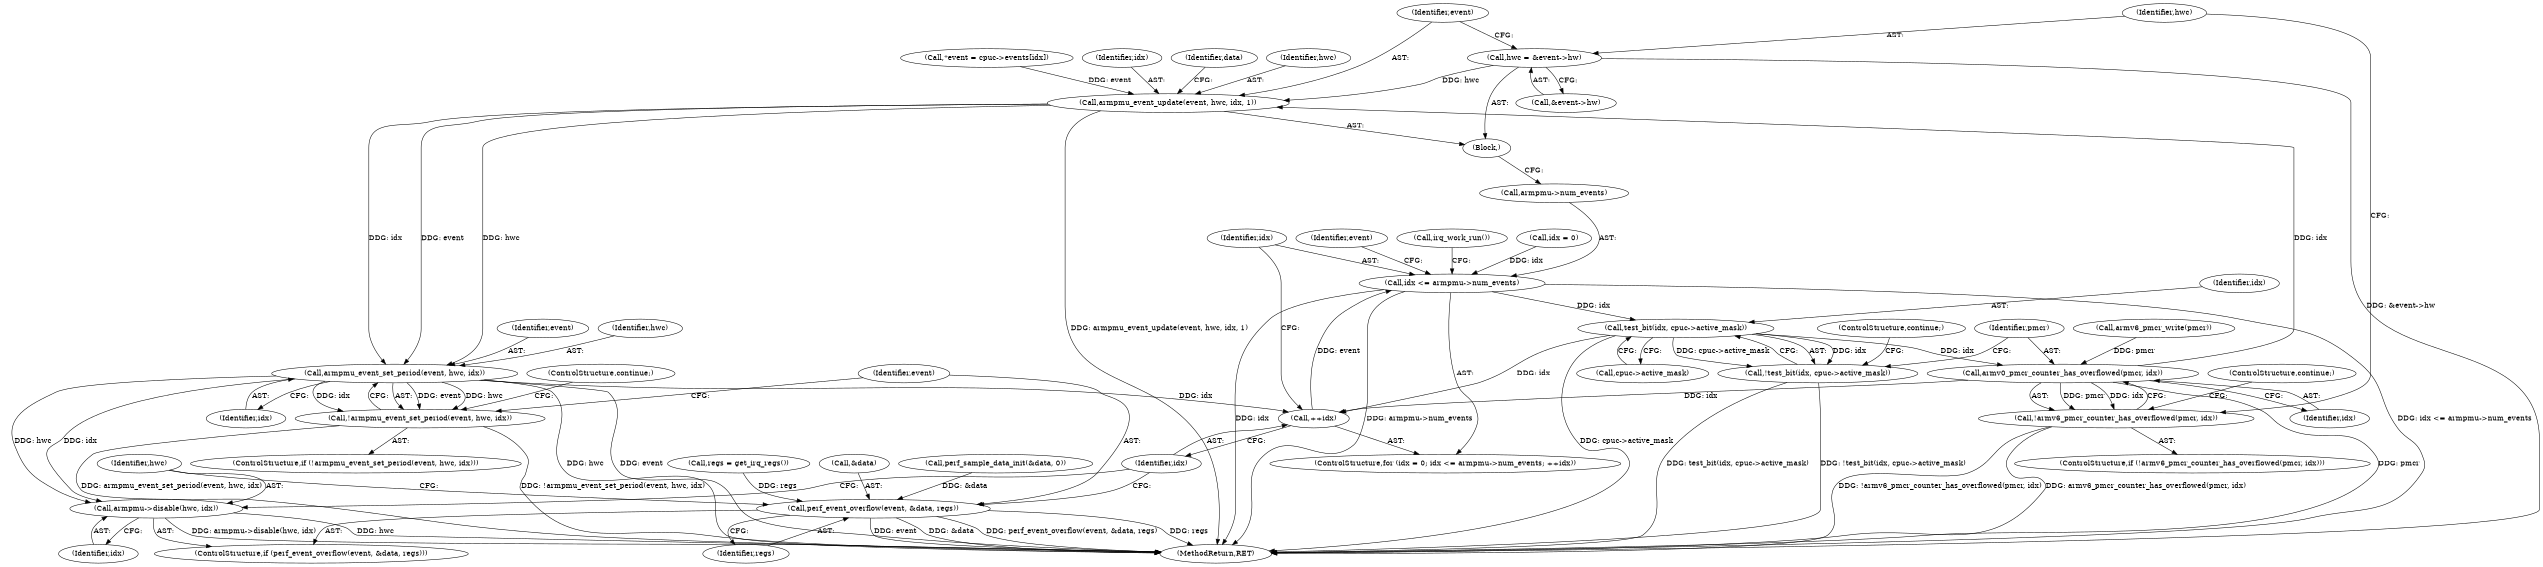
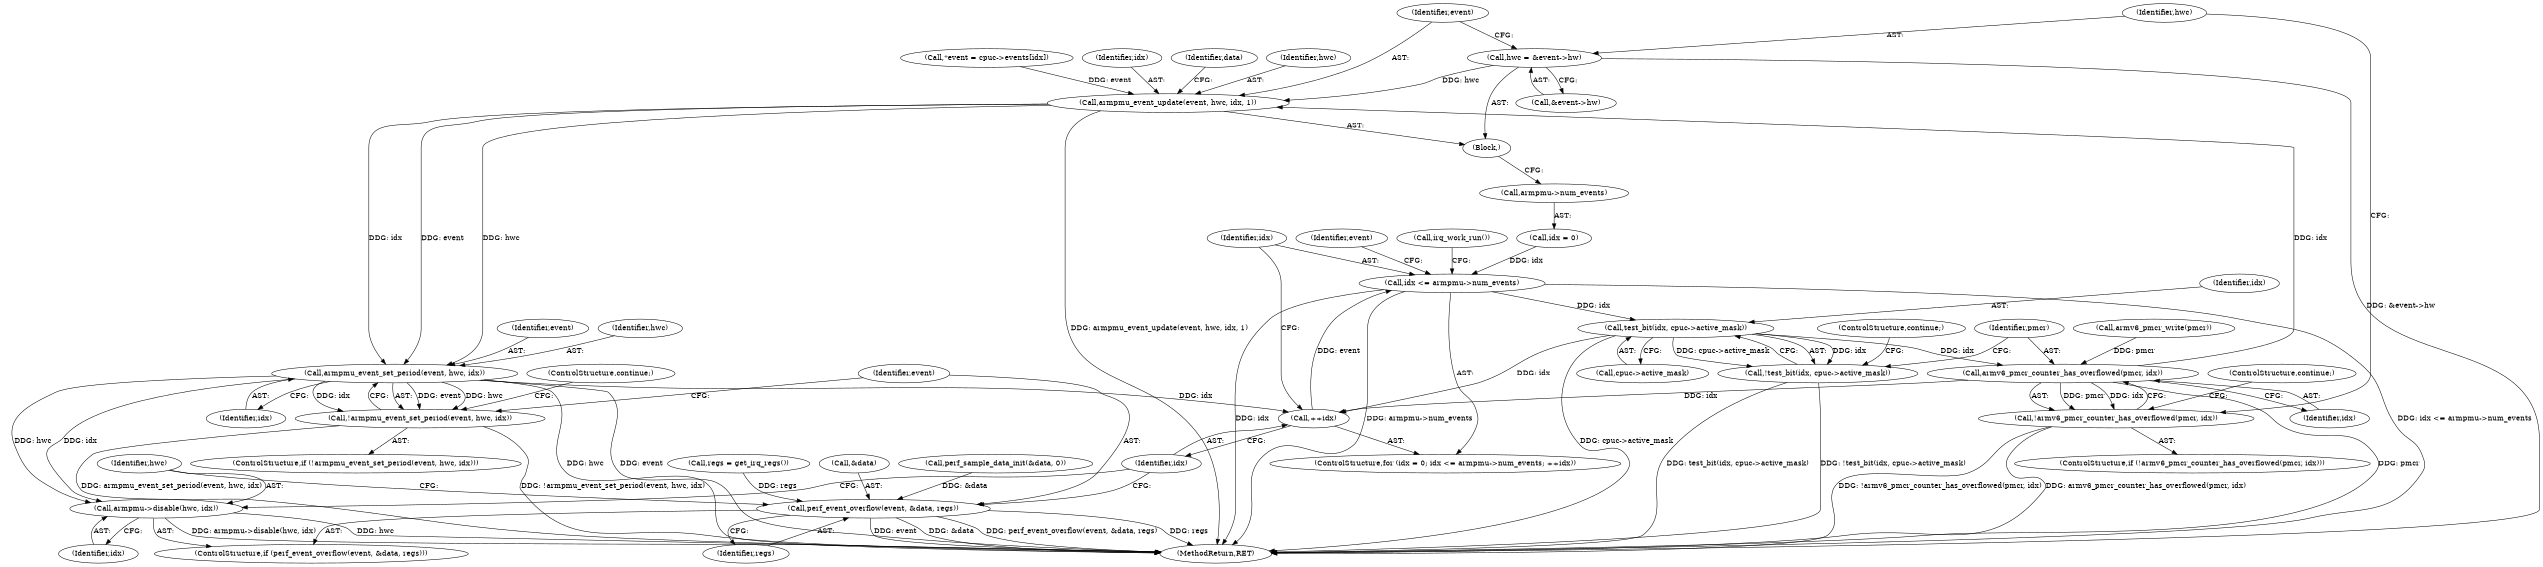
(1586, 256) -> (1554, 213)
(1629, 351) -> (1629, 351)
(2063, 374) -> (2063, 374)
